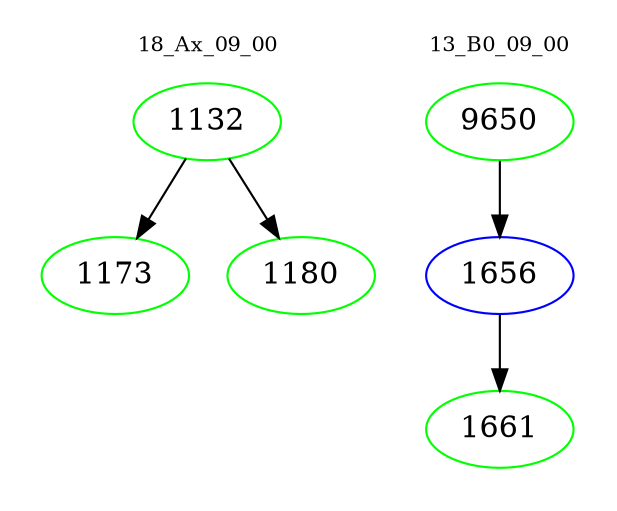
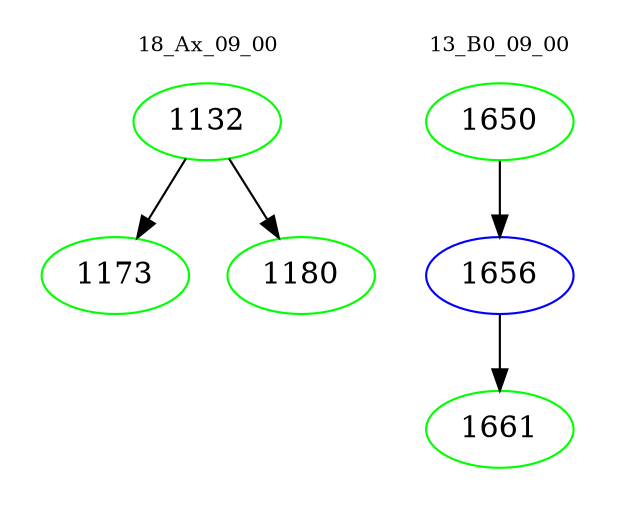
(500, 122) -> (500, 122)
